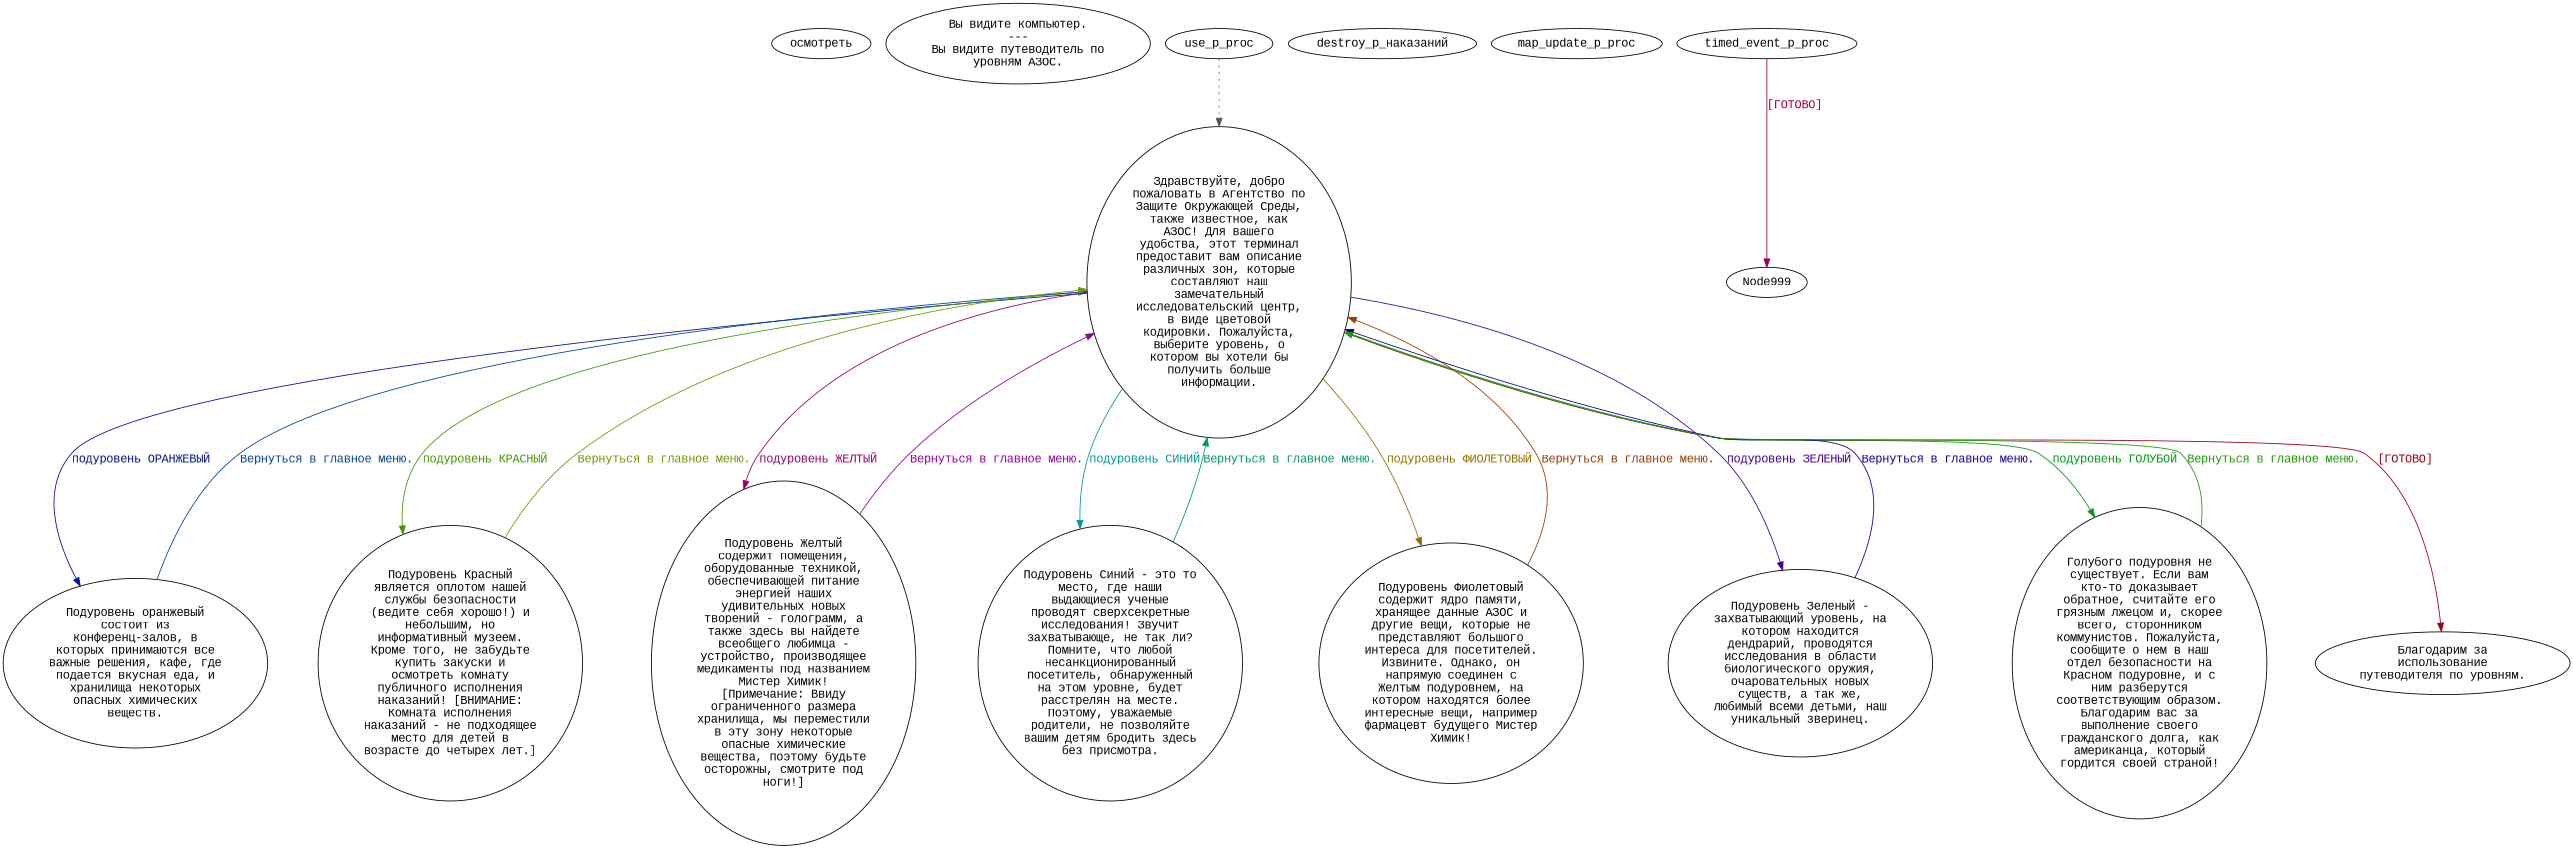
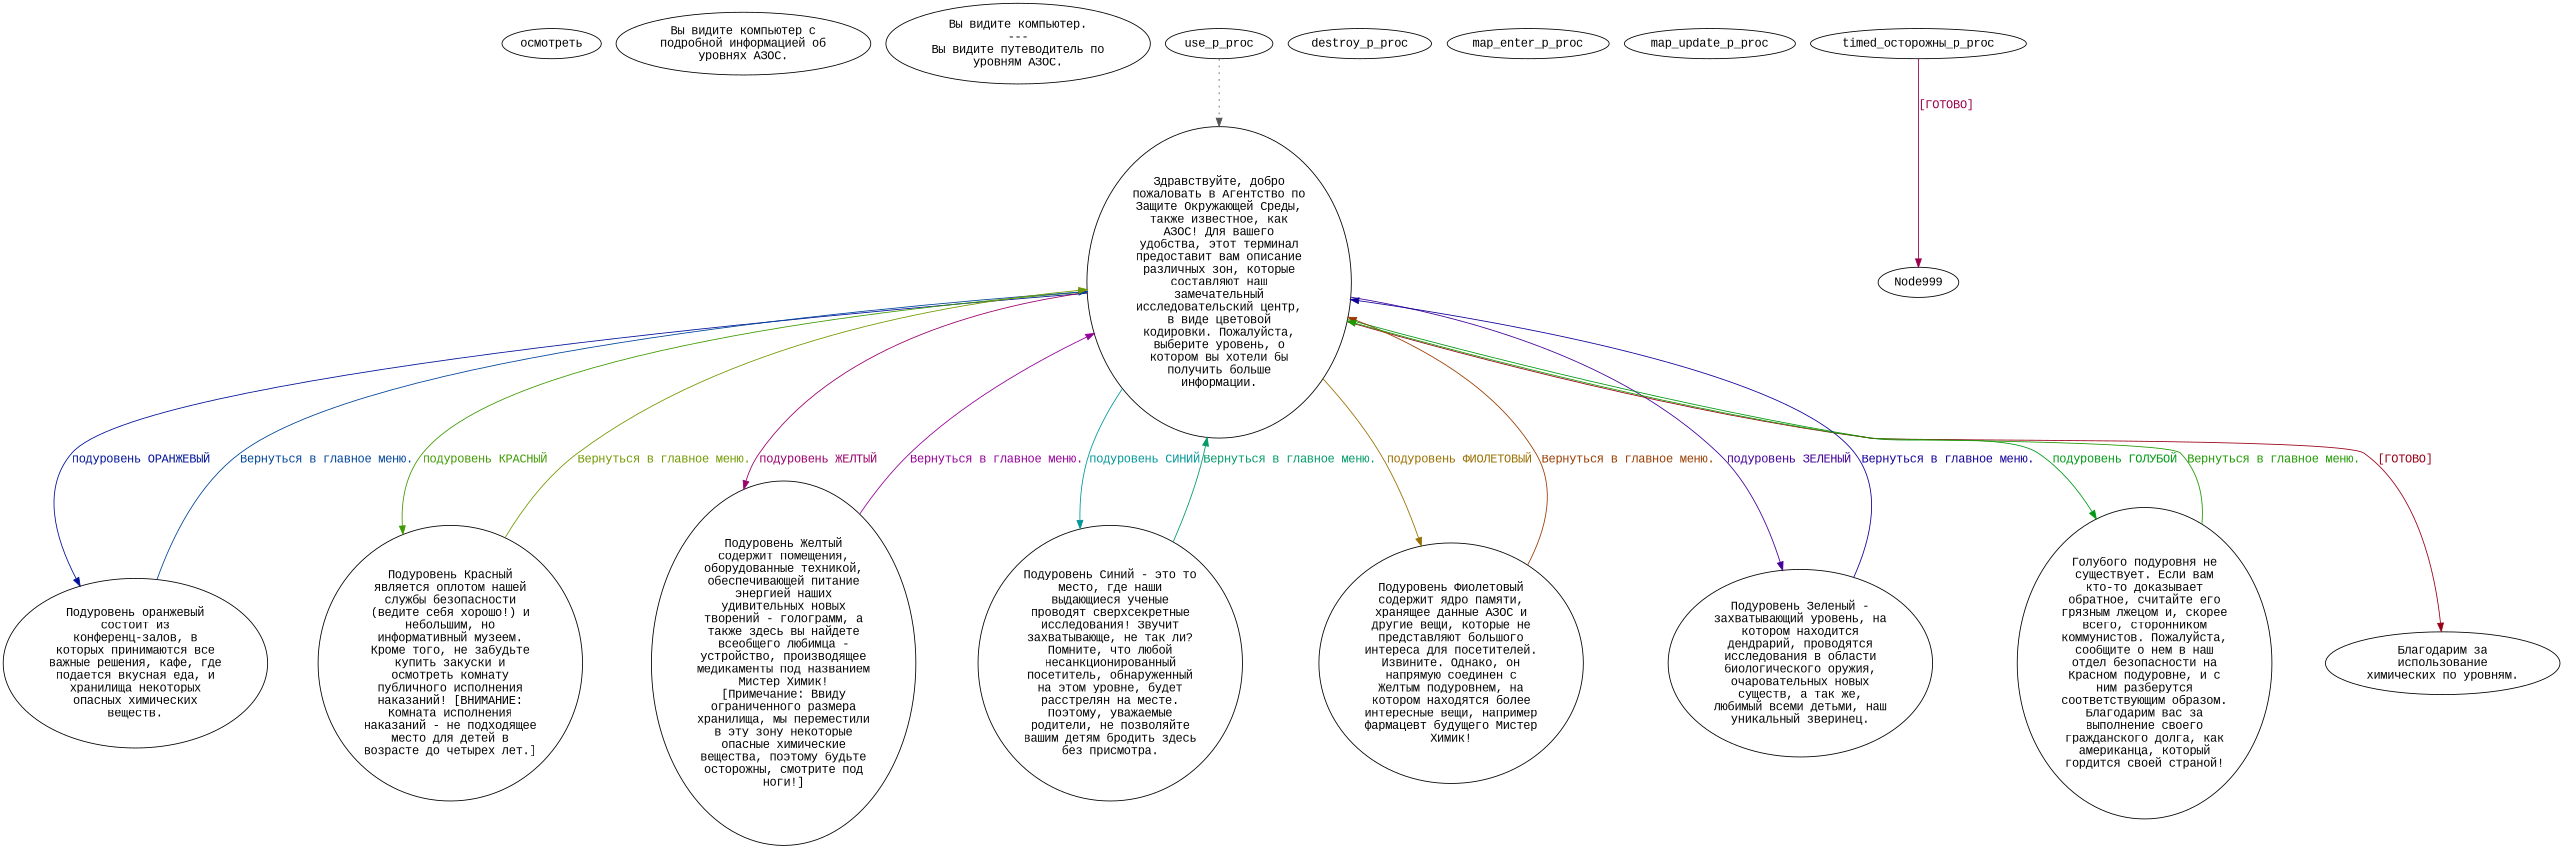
none -> (743, 44)
(1382, 44) -> (1360, 44)
none -> (1528, 44)
(1767, 44) -> (1918, 44)
(2443, 663) -> (2443, 663)
